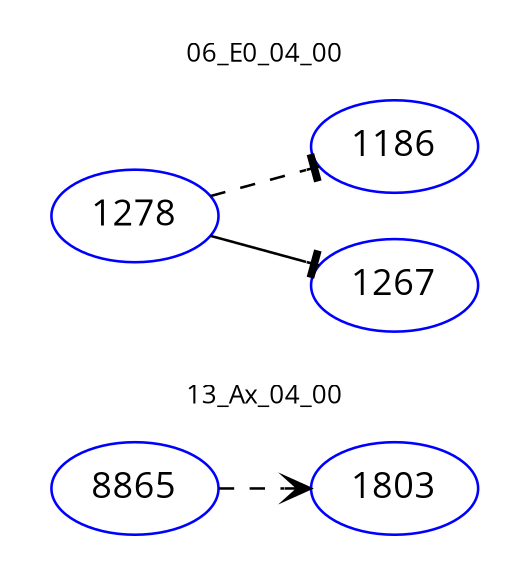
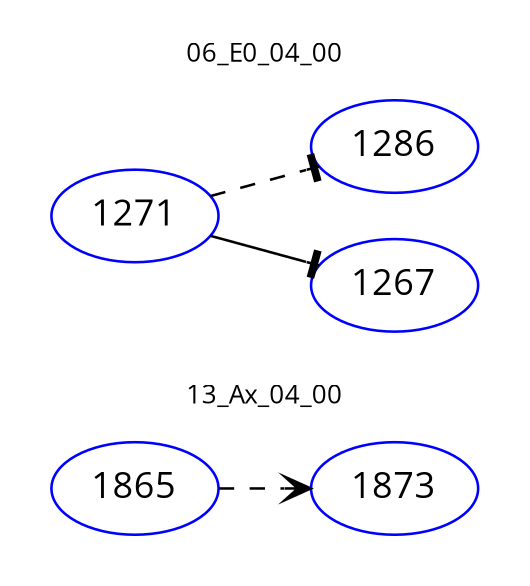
(395, 147) -> (395, 147)
(135, 216) -> (135, 216)
(135, 488) -> (135, 488)
(395, 488) -> (395, 488)
